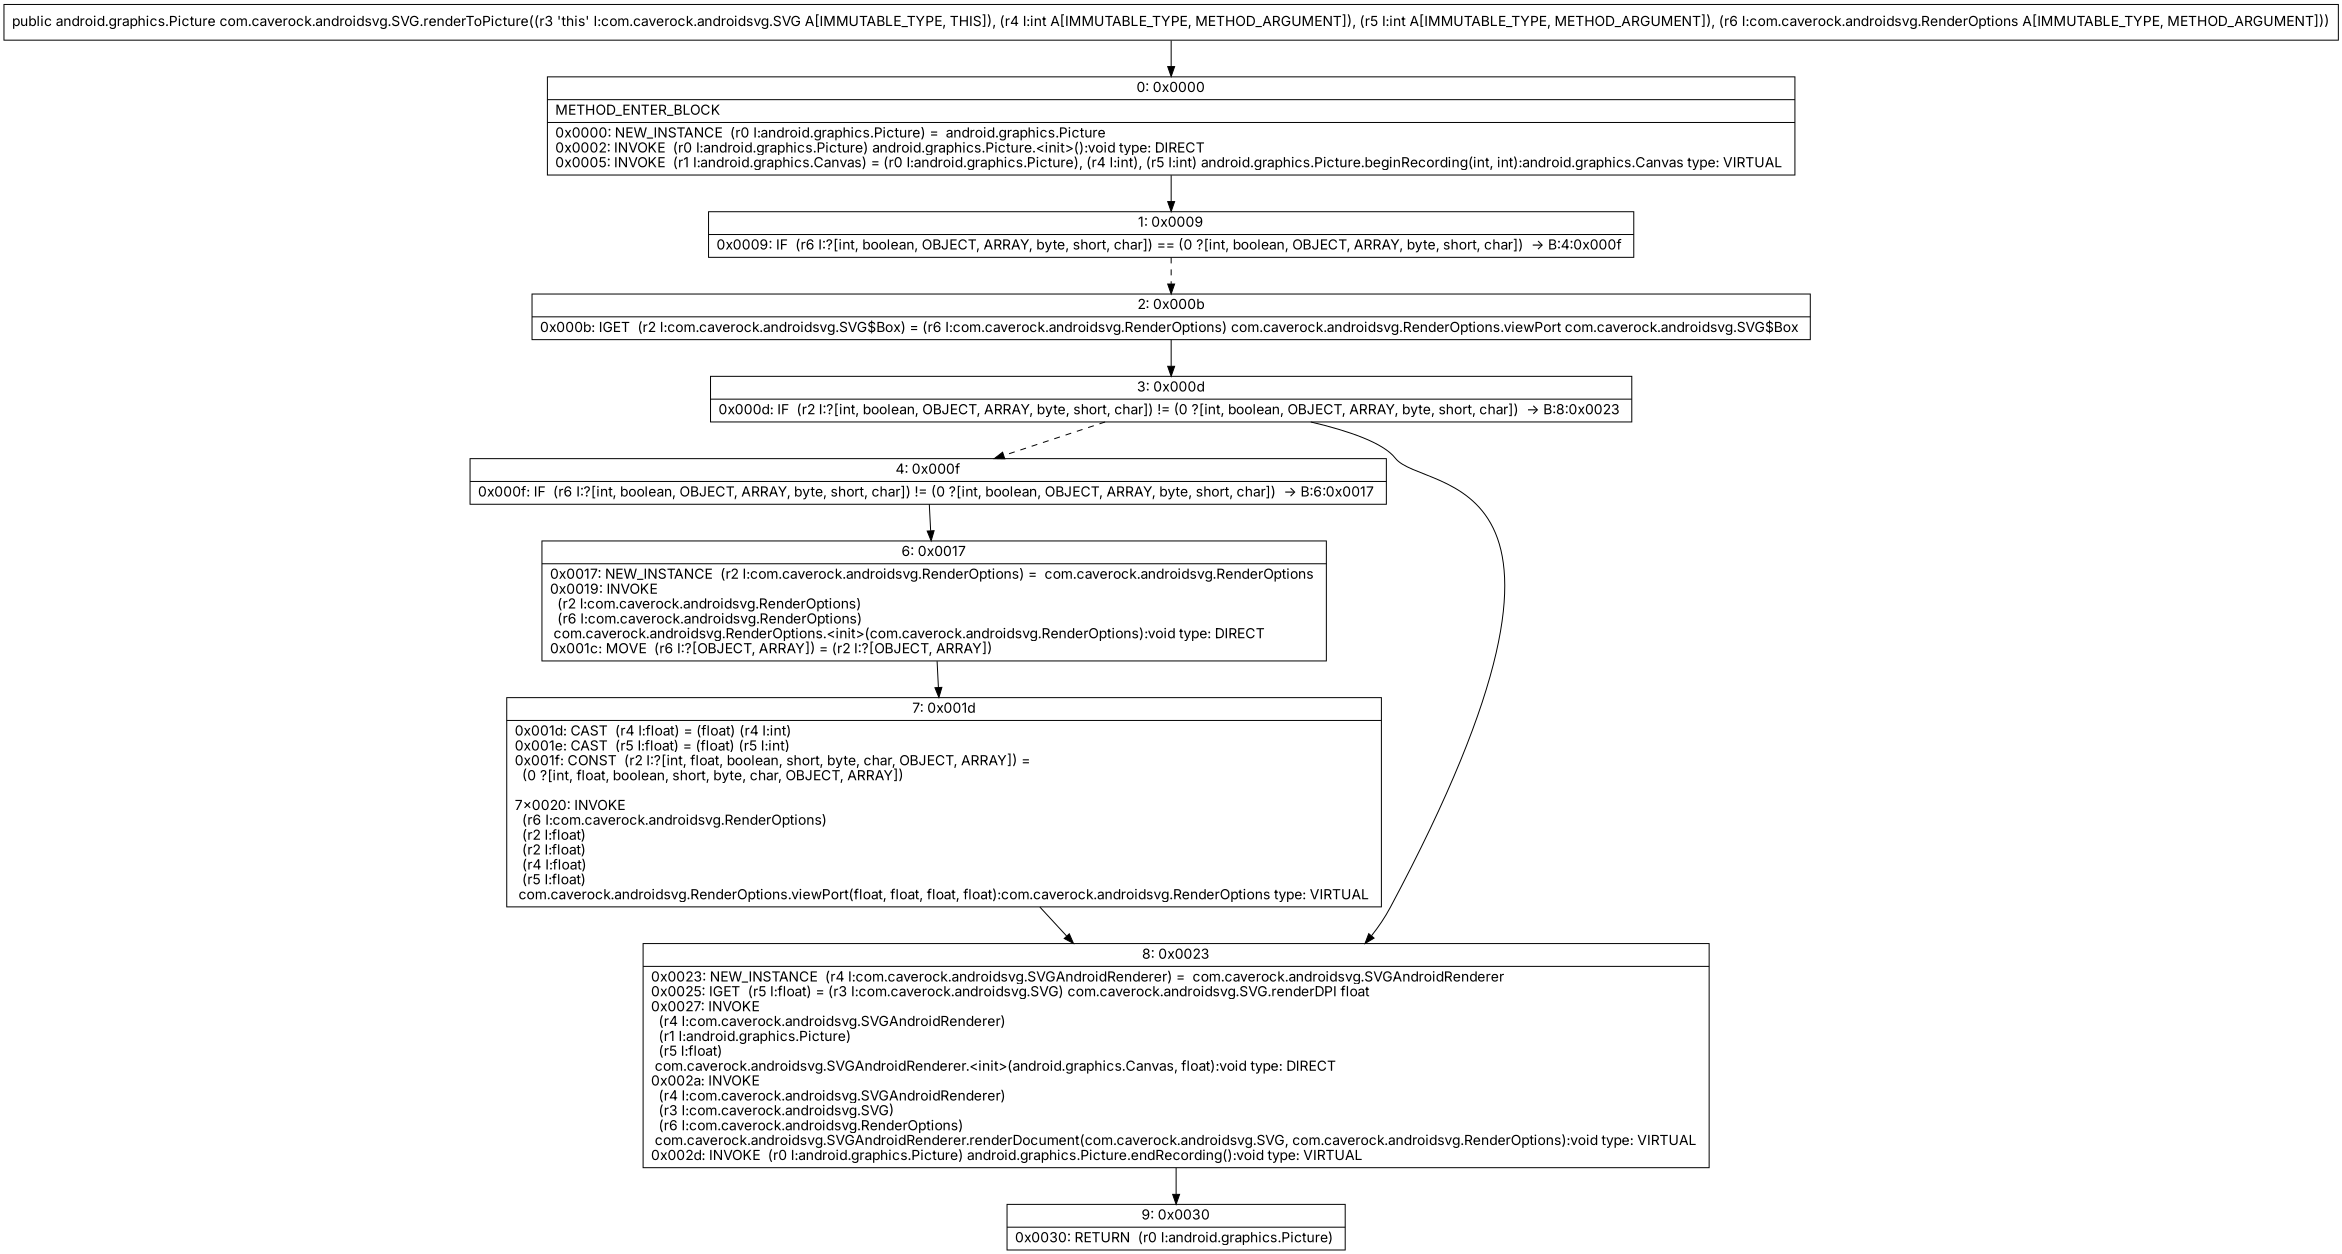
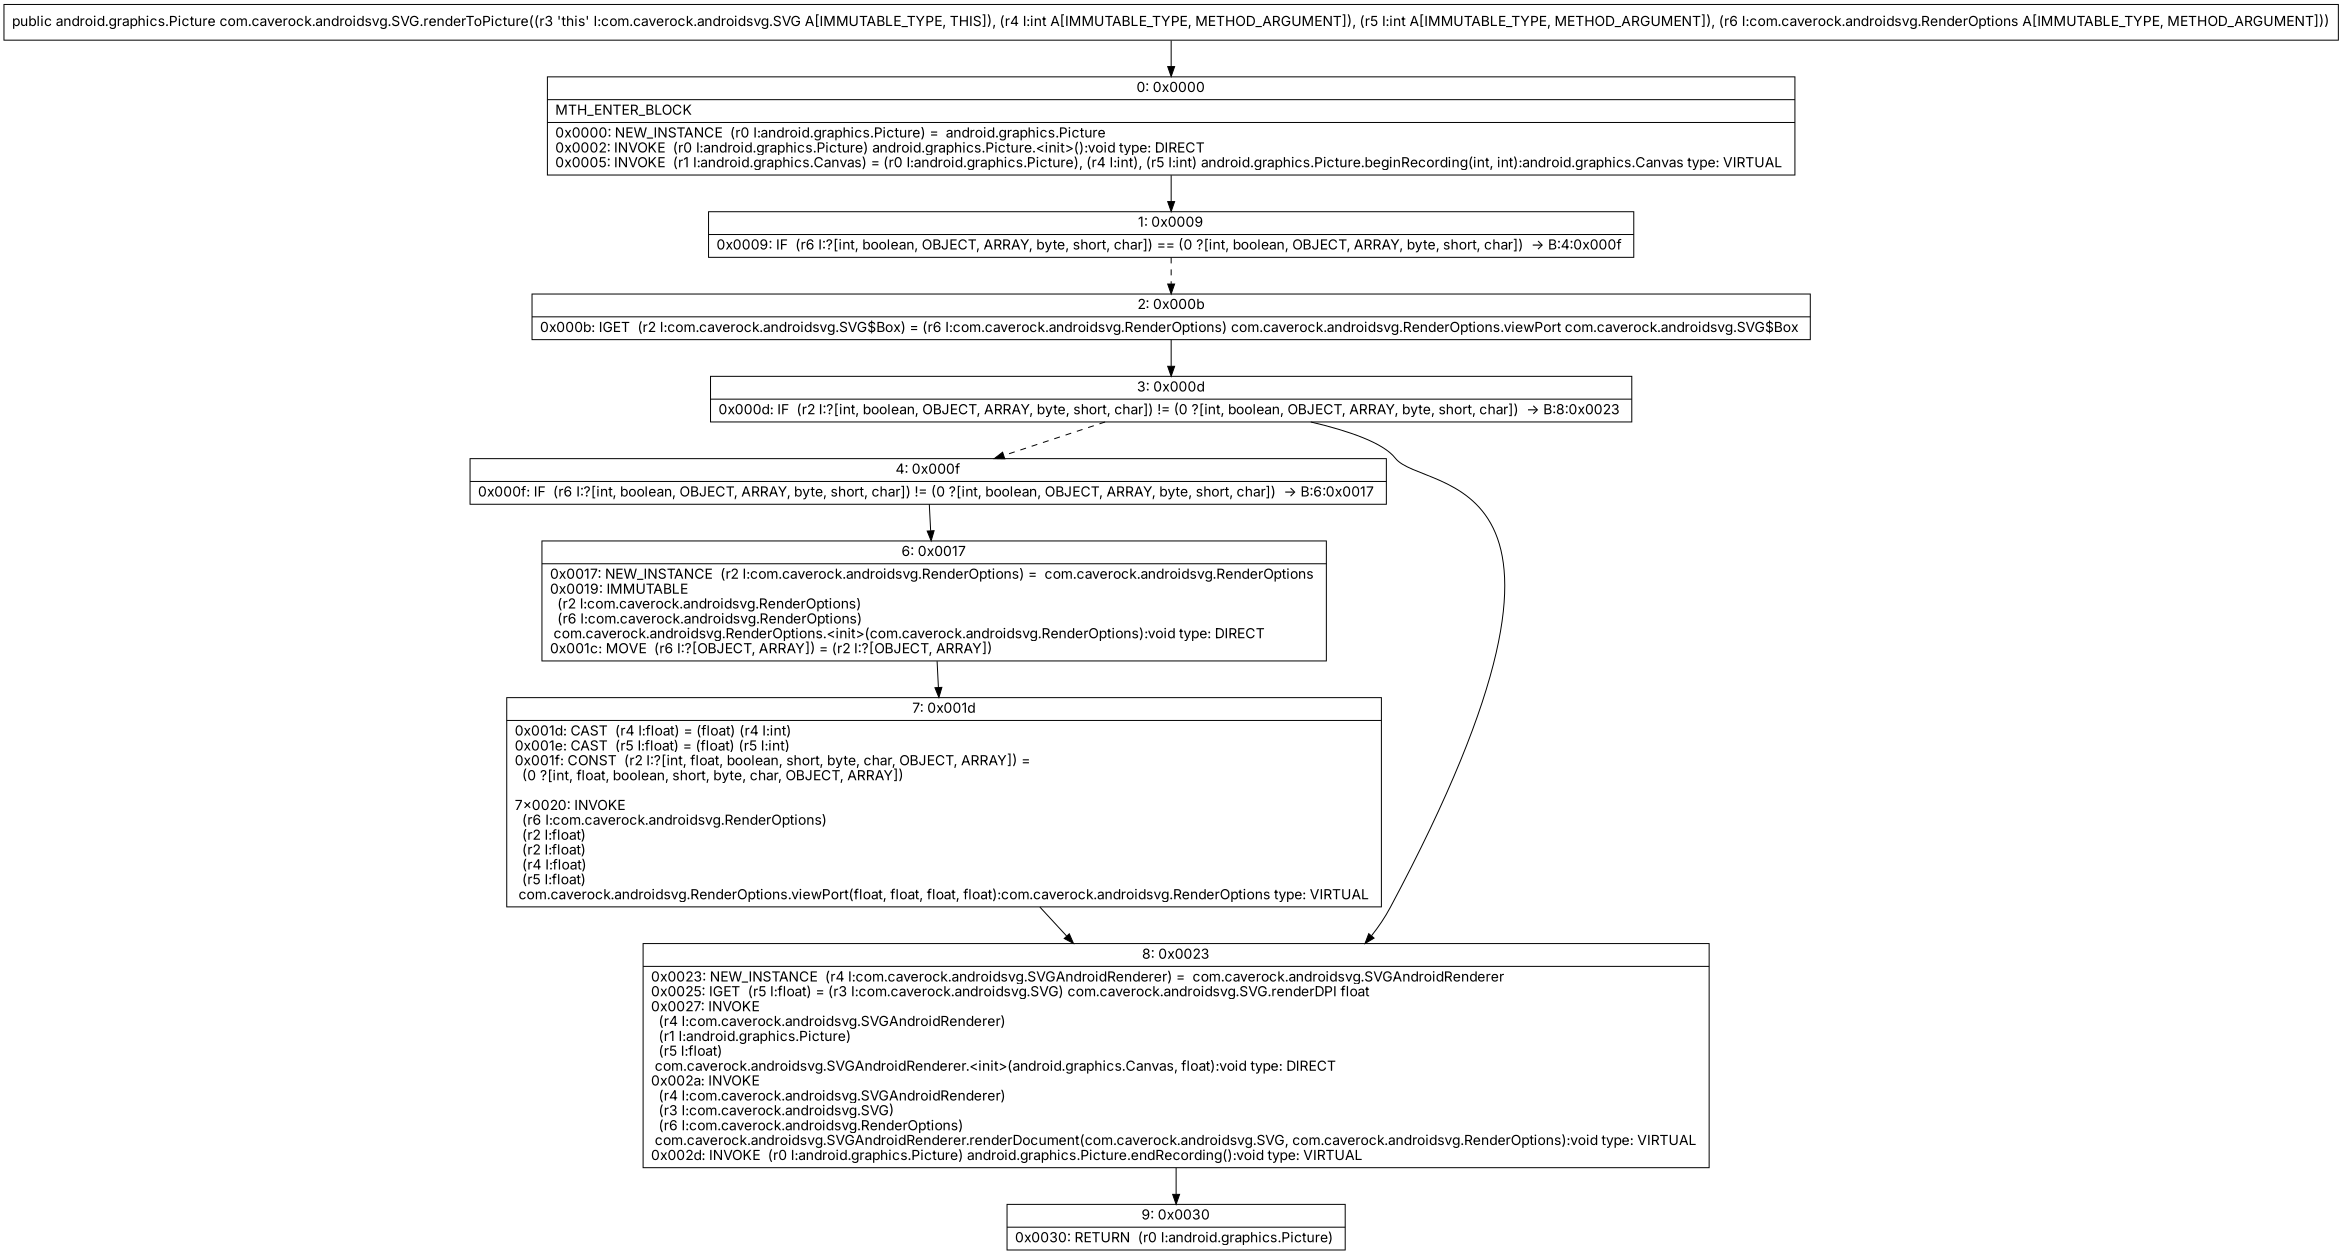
(638, 111) -> (624, 111)
(608, 590) -> (623, 590)
